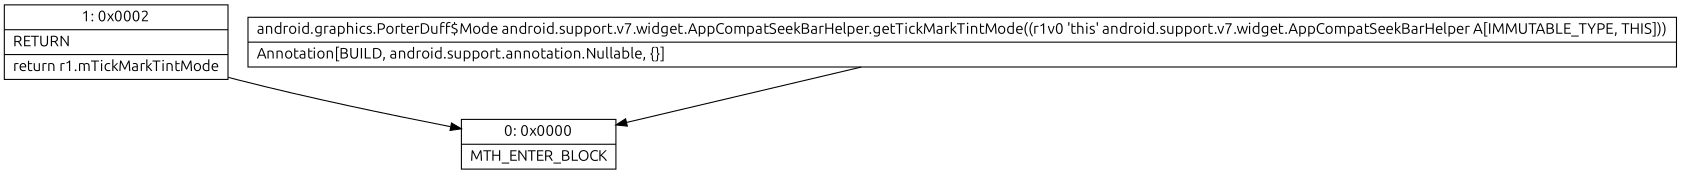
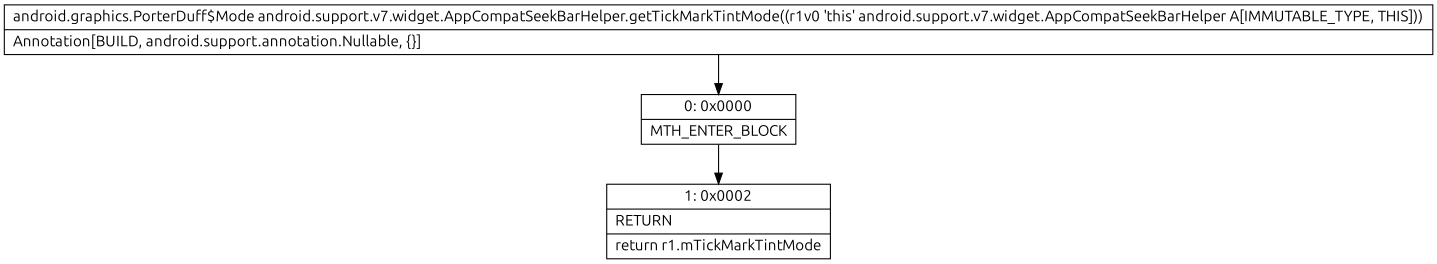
(339, 104) -> (719, 159)
